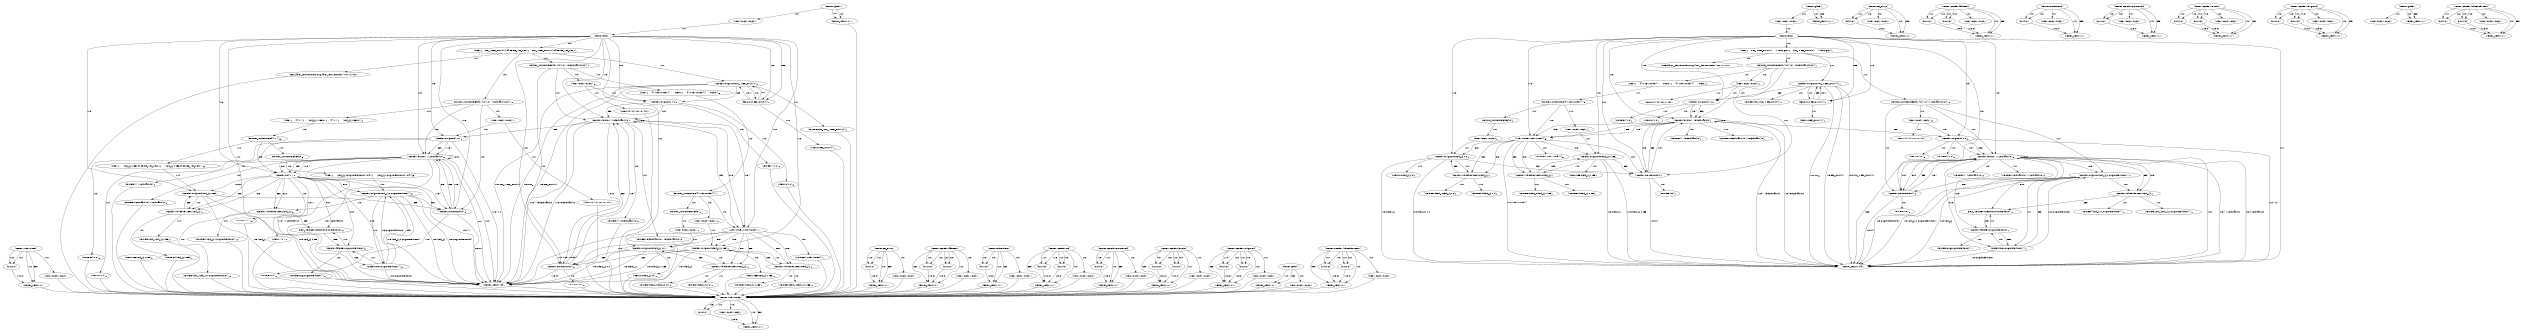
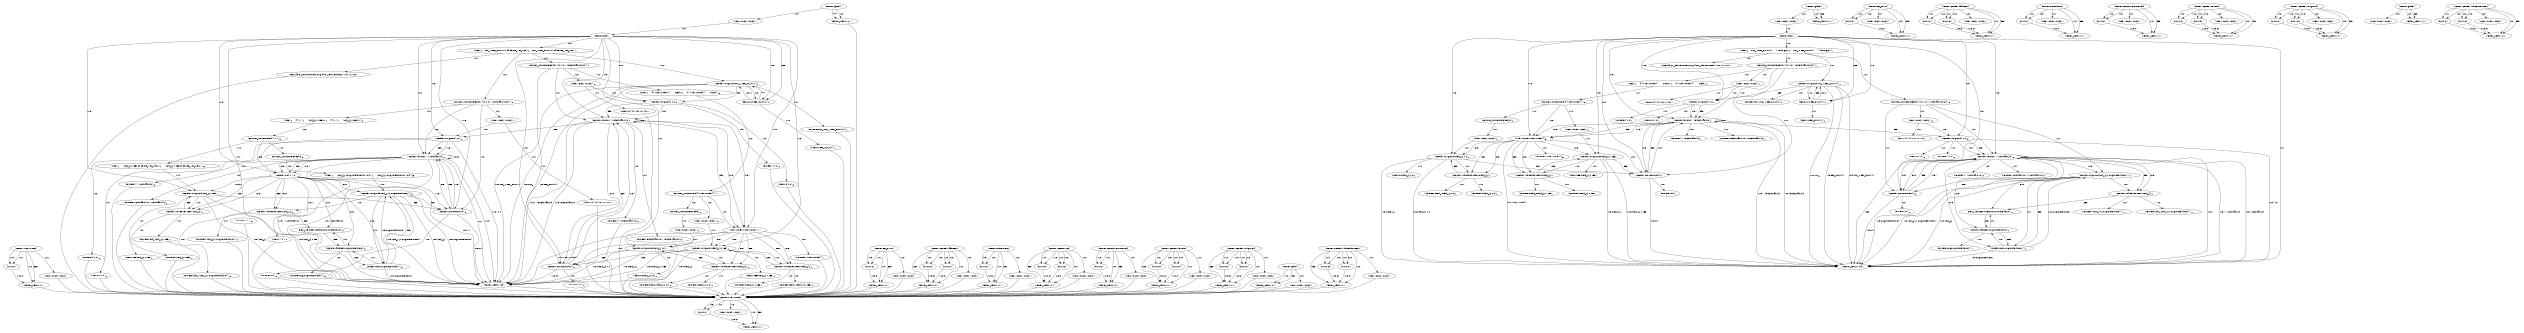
(280, 138) -> (280, 138)
none -> (146, 213)
(303, 213) -> none
